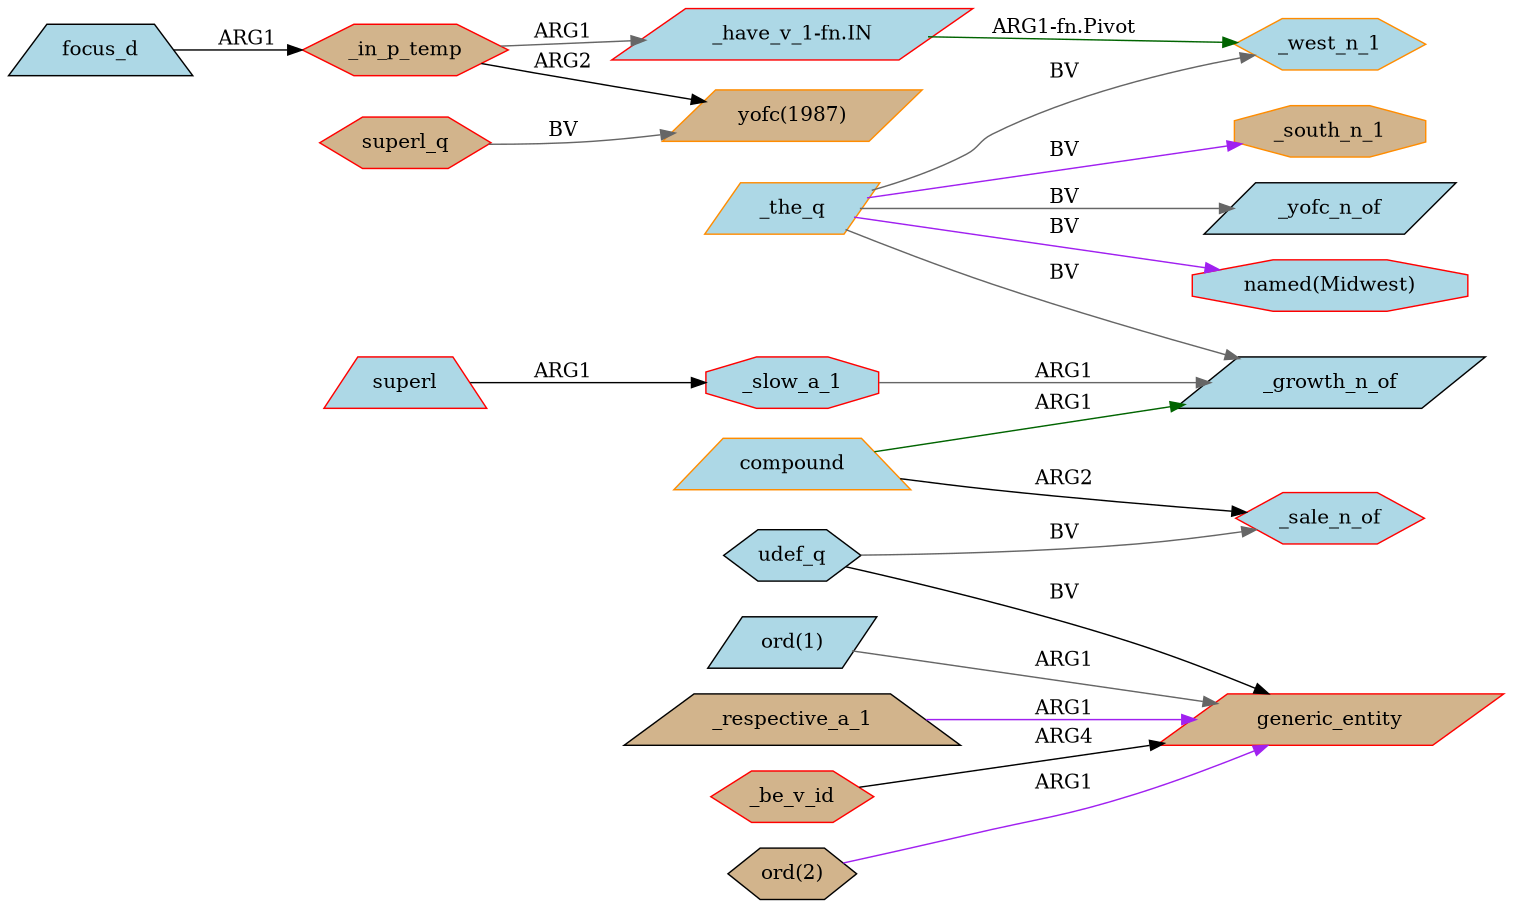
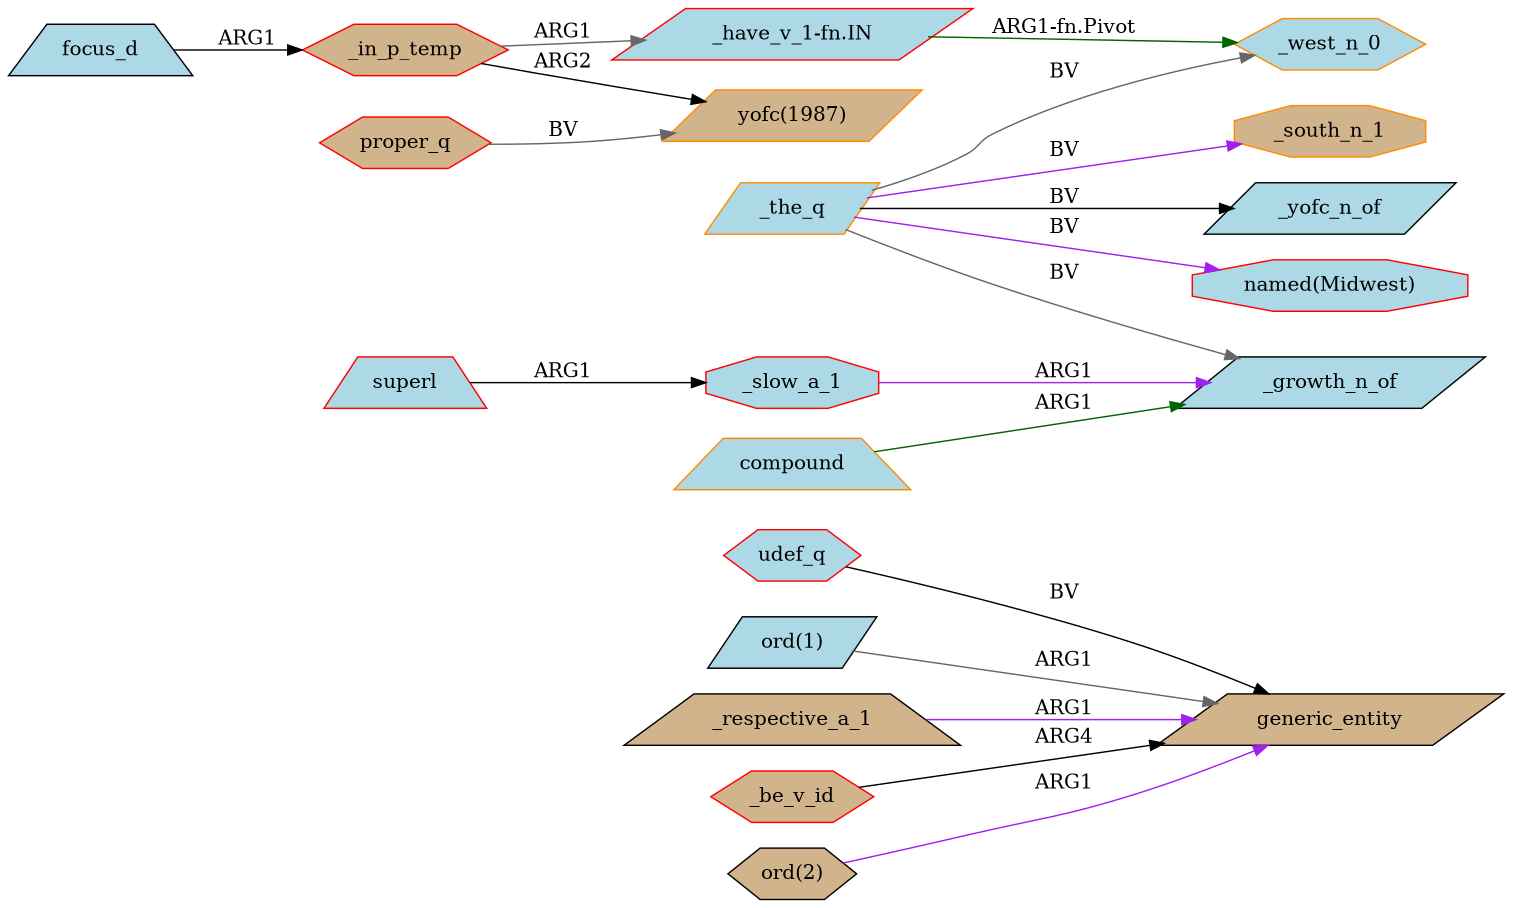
(1330, 44) -> (1330, 44)
(405, 143) -> (405, 143)
(1039, 208) -> (1039, 208)
(1038, 383) -> (1038, 383)
(1330, 518) -> none
(792, 555) -> (792, 555)
(1330, 720) -> (1330, 720)
